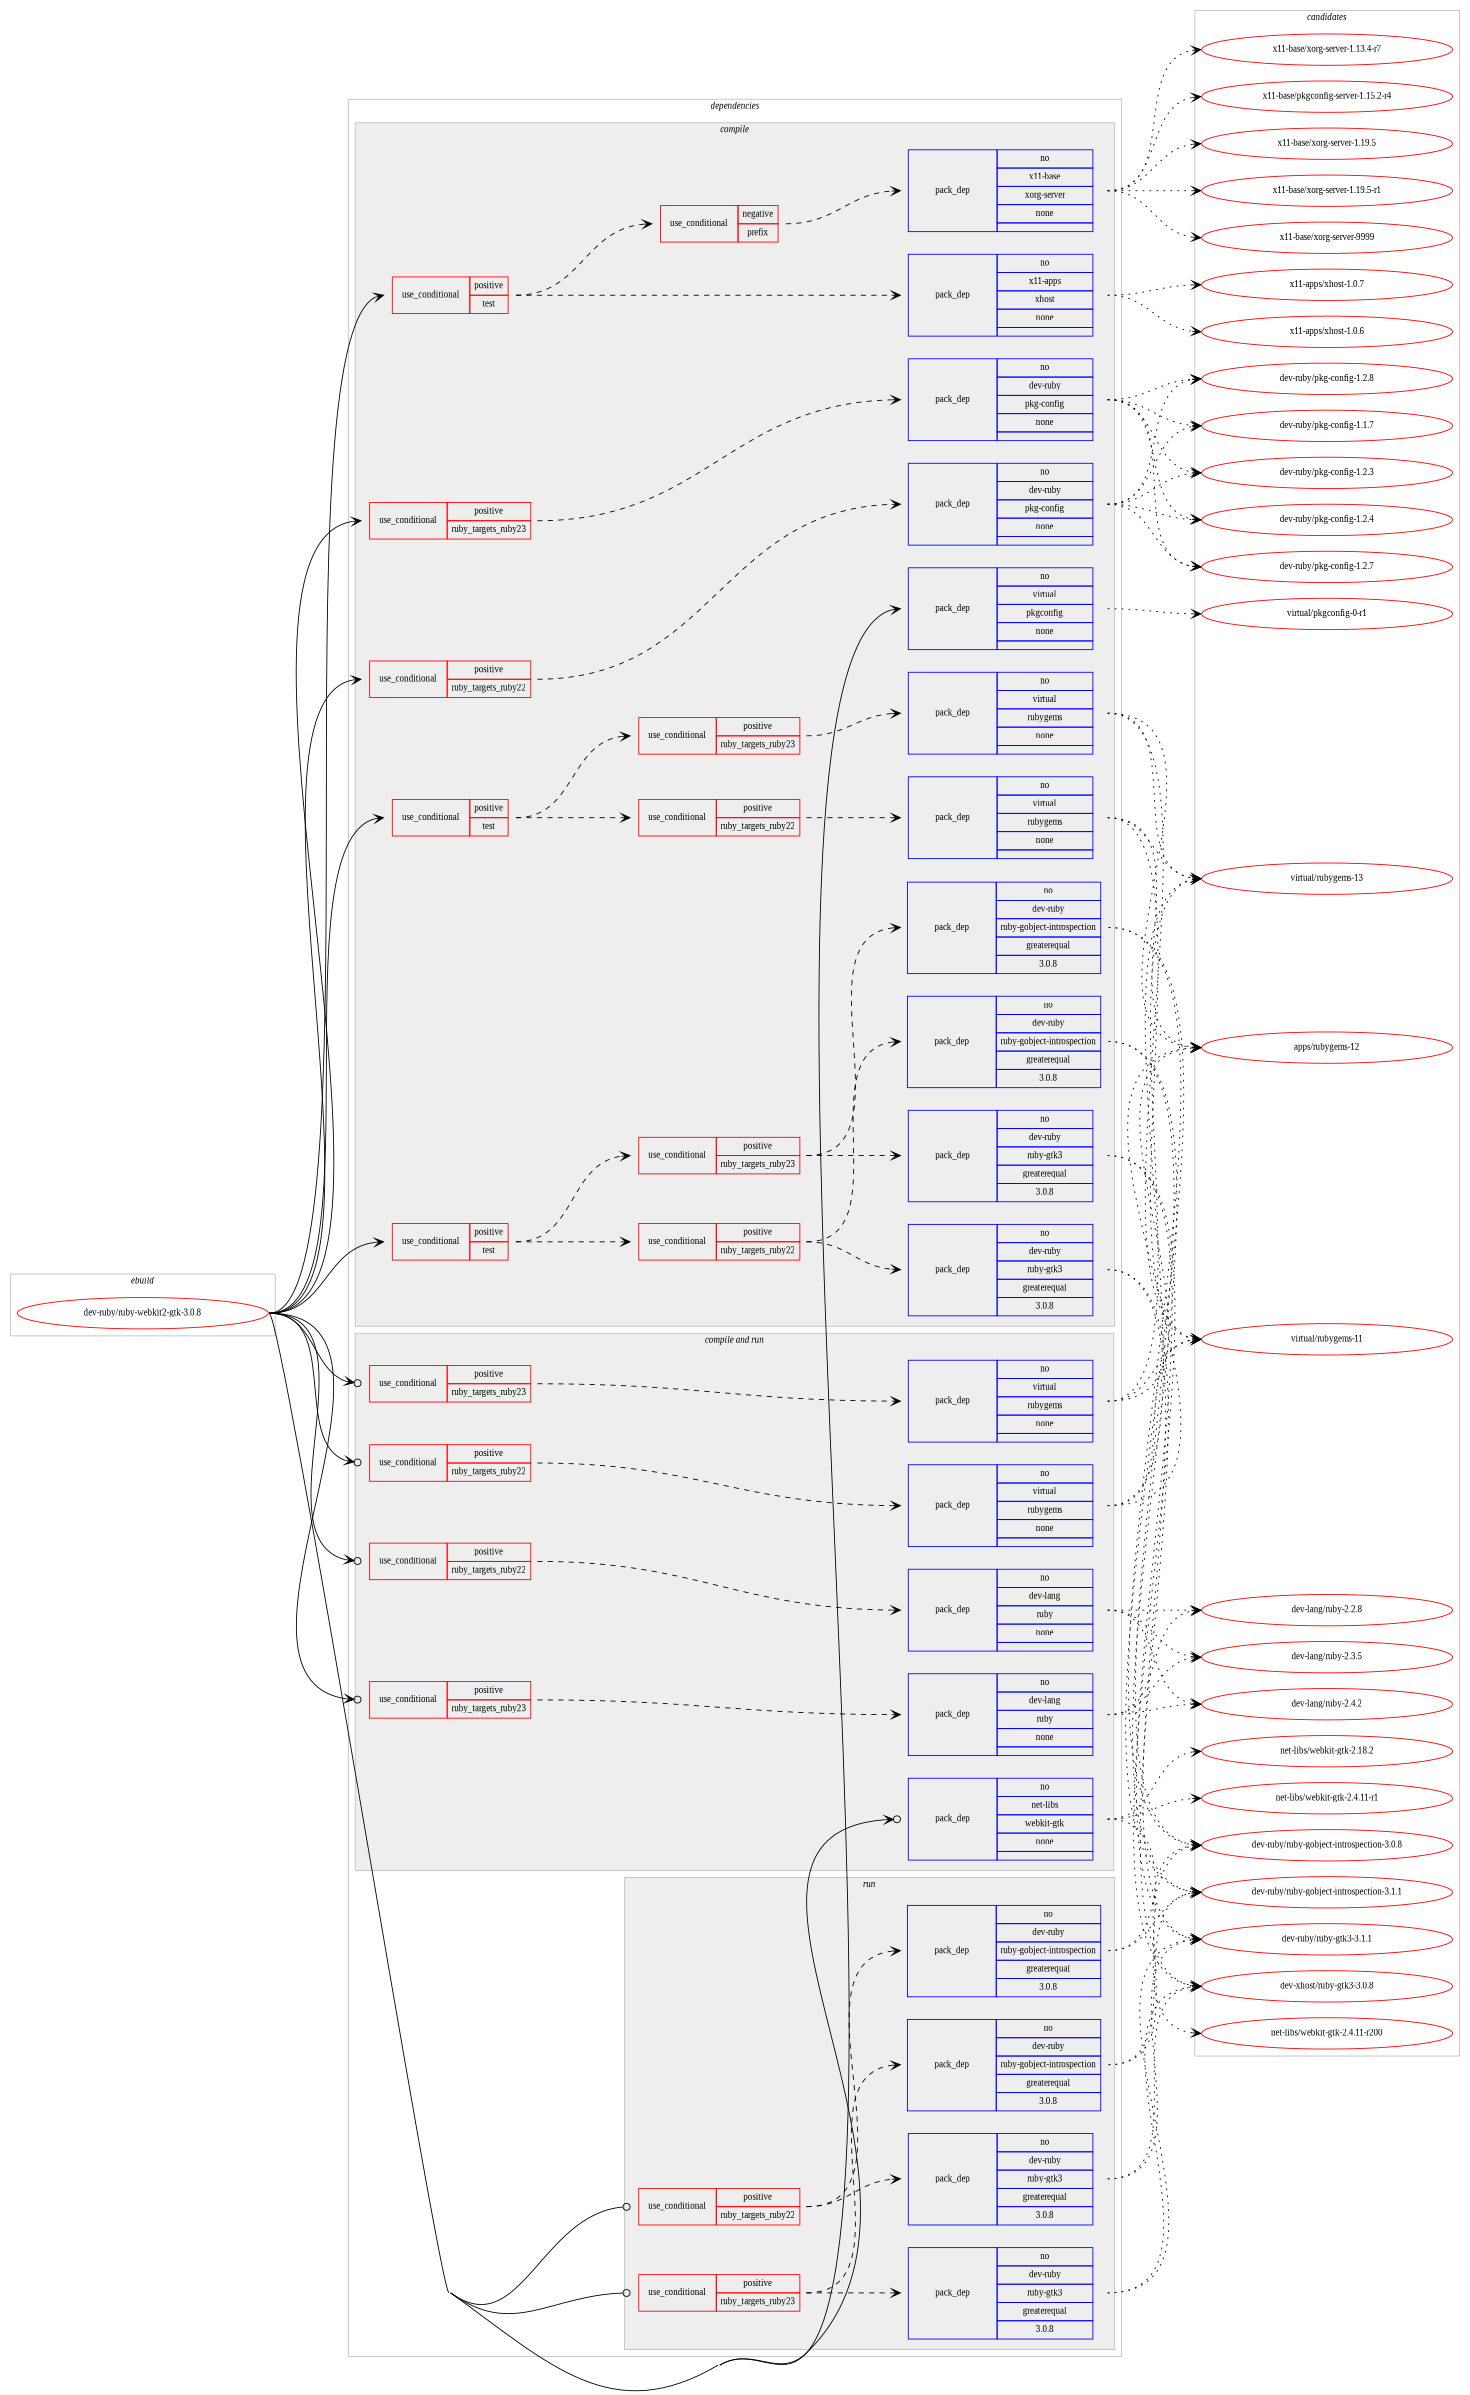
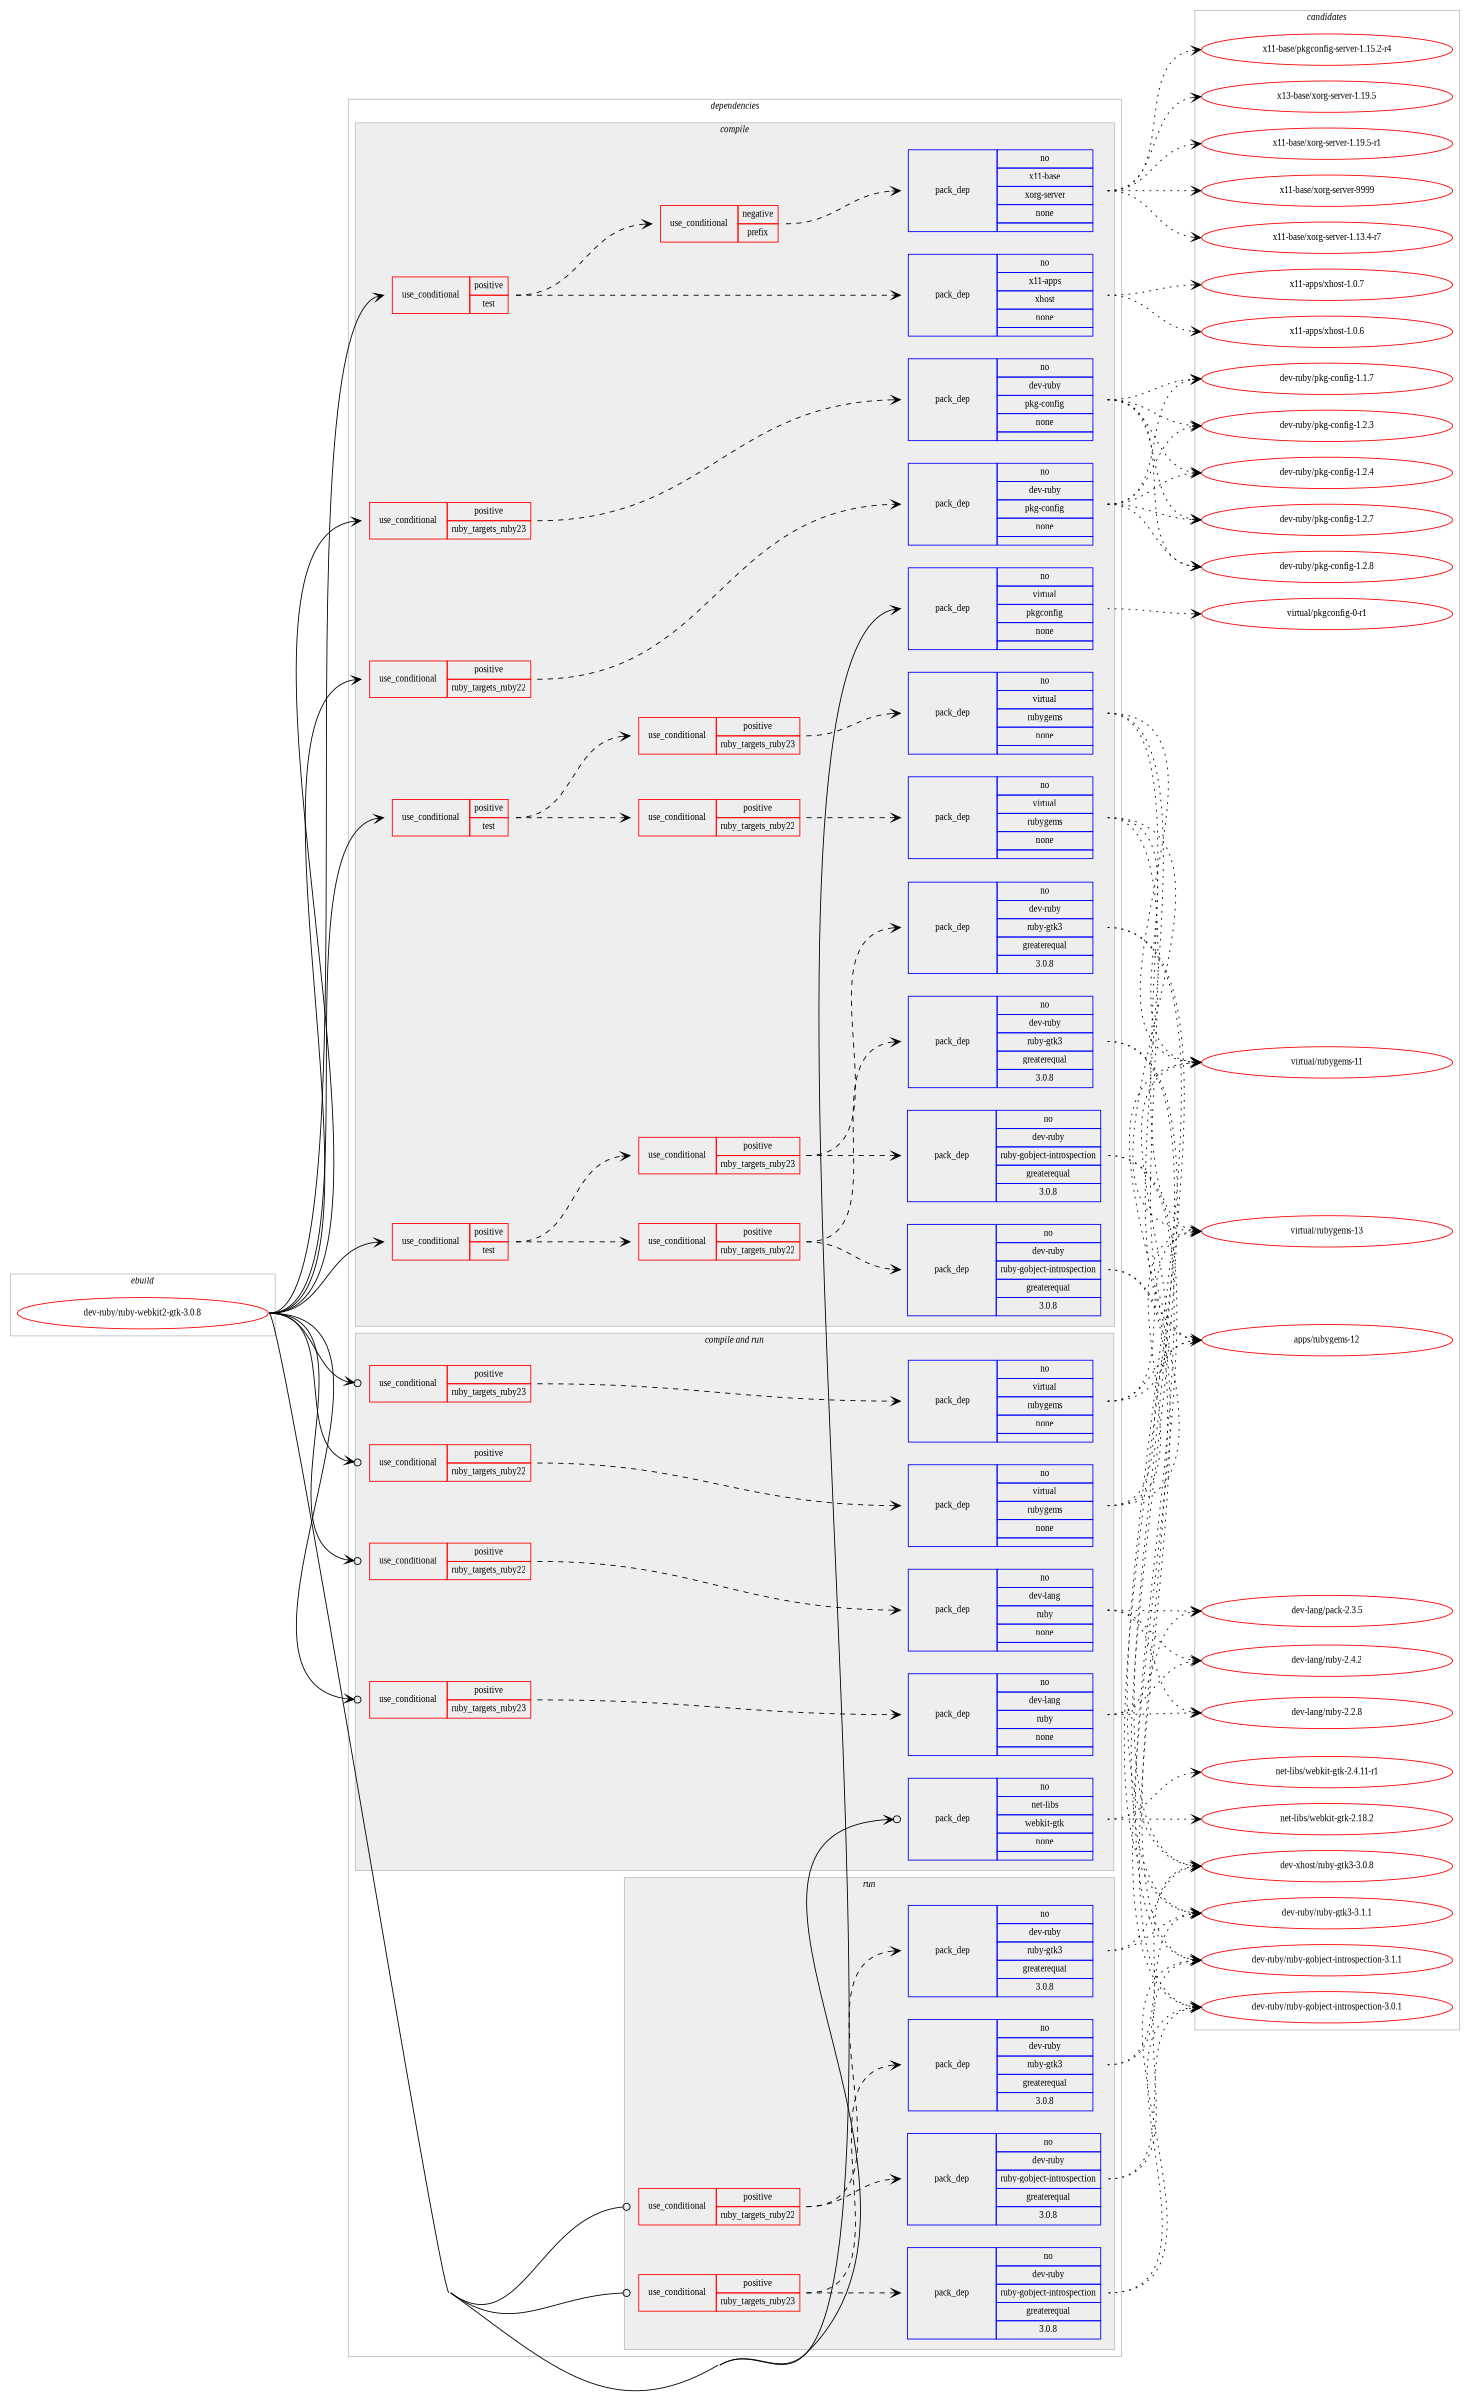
(1327, 144) -> (1327, 97)
(1327, 1657) -> (1327, 1611)
(1327, 1845) -> (1327, 2007)
(1327, 2033) -> none
